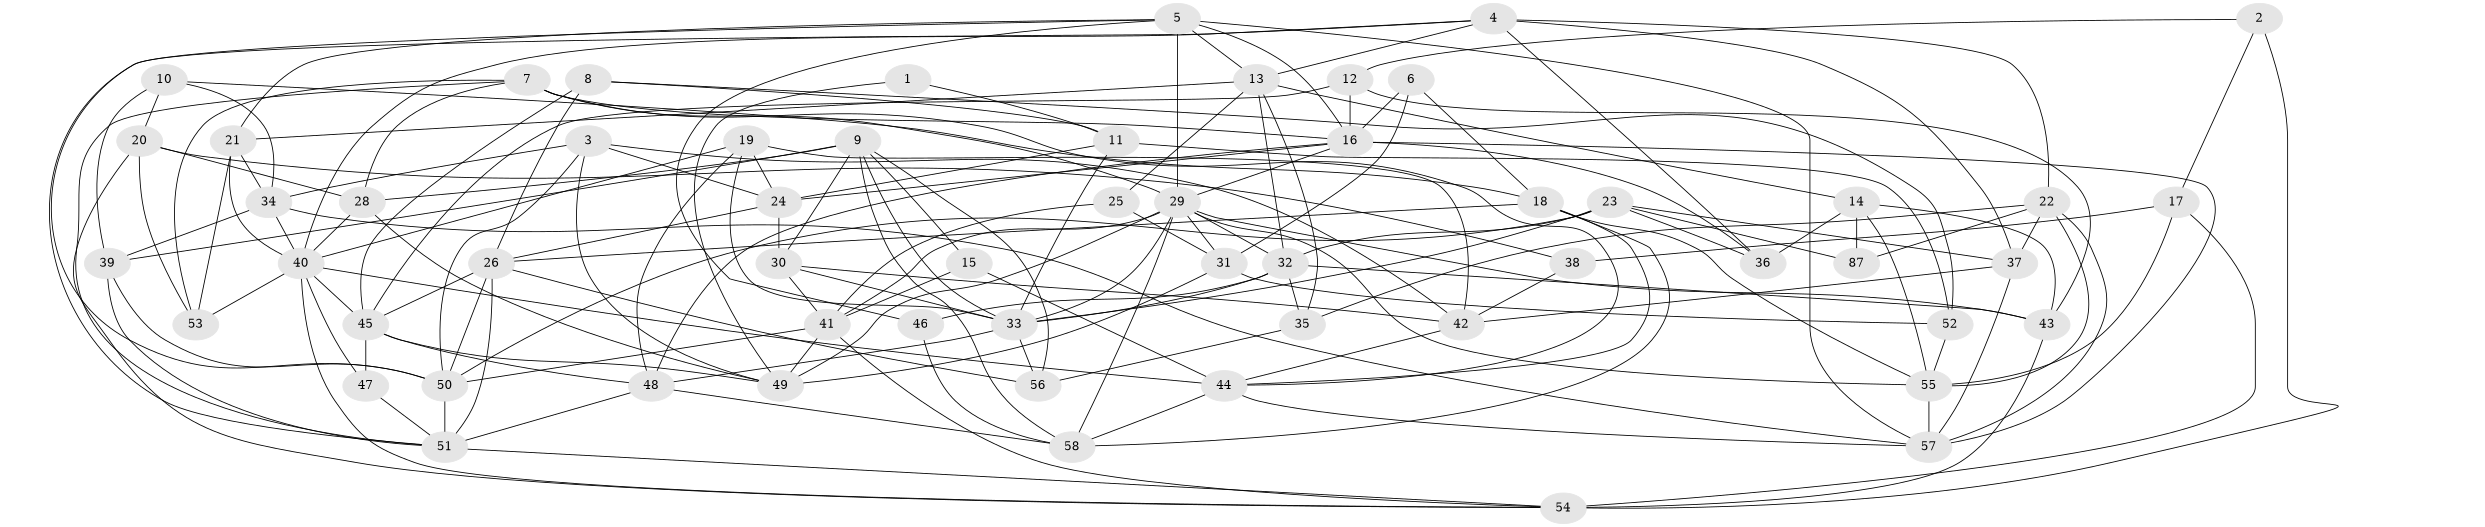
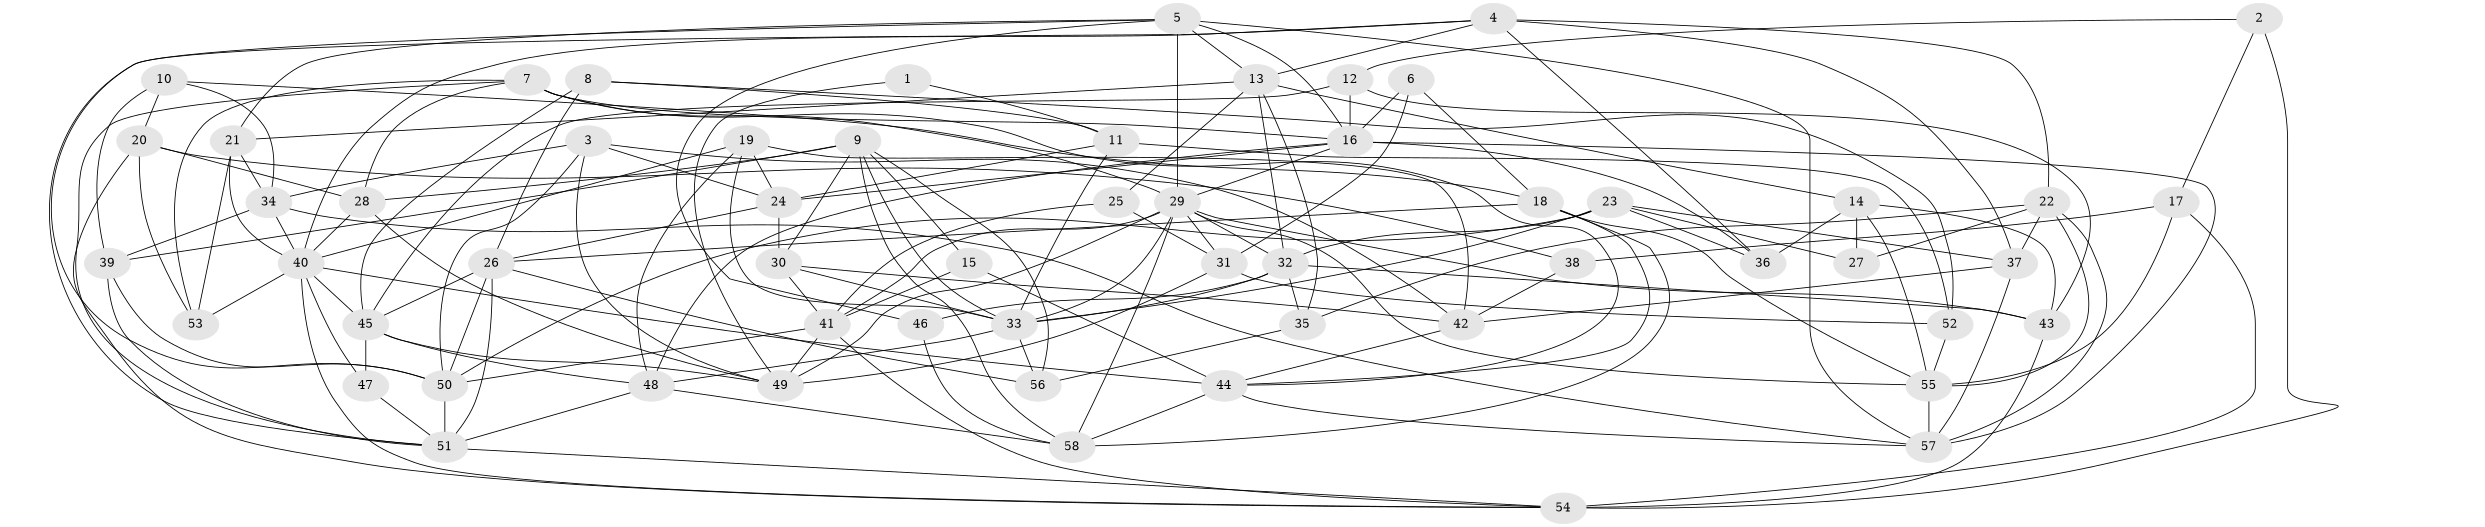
(1857, 264) -> (1857, 264)
